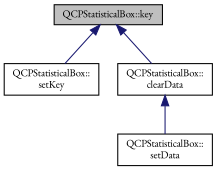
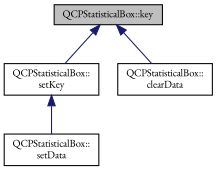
(165, 120) -> (52, 120)
